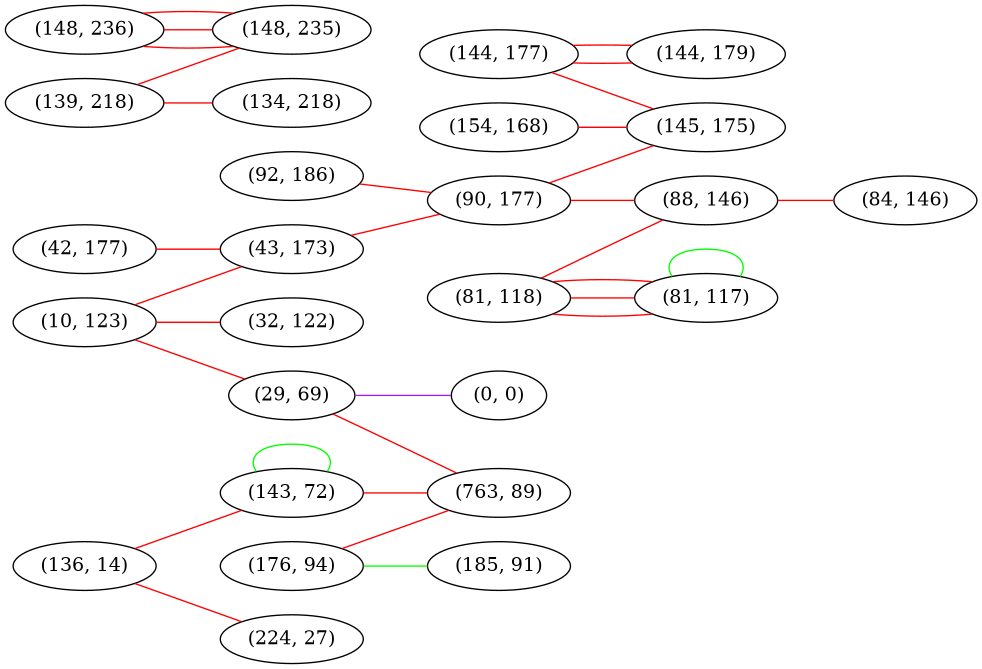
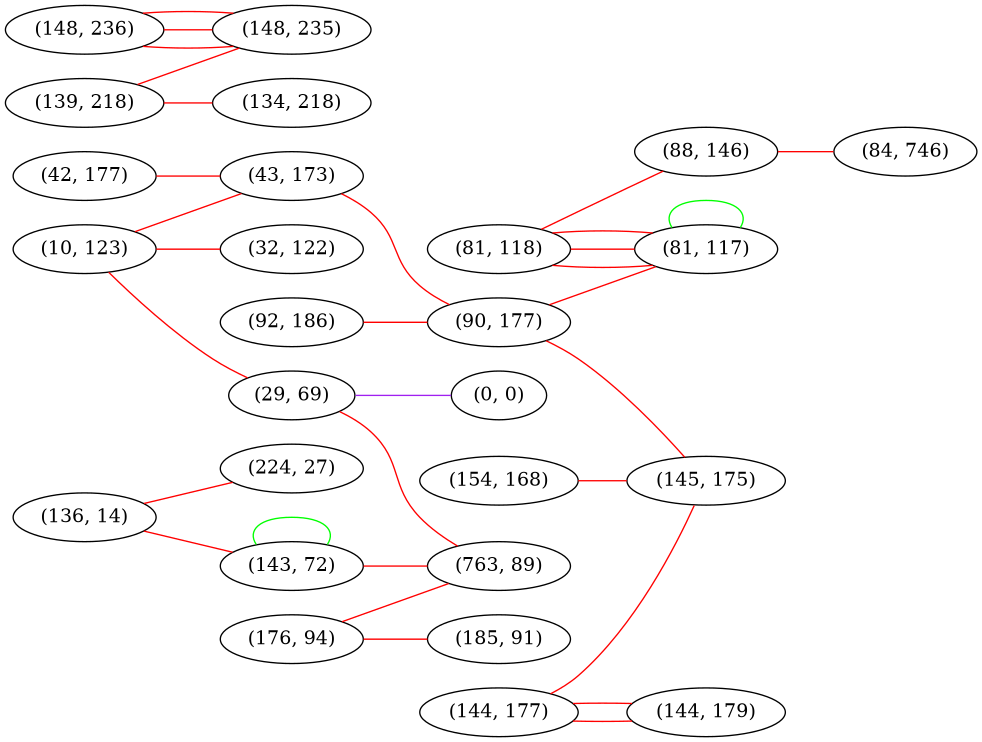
(603, 200) -> (603, 286)
(905, 200) -> (905, 152)
(395, 566) -> (395, 639)
